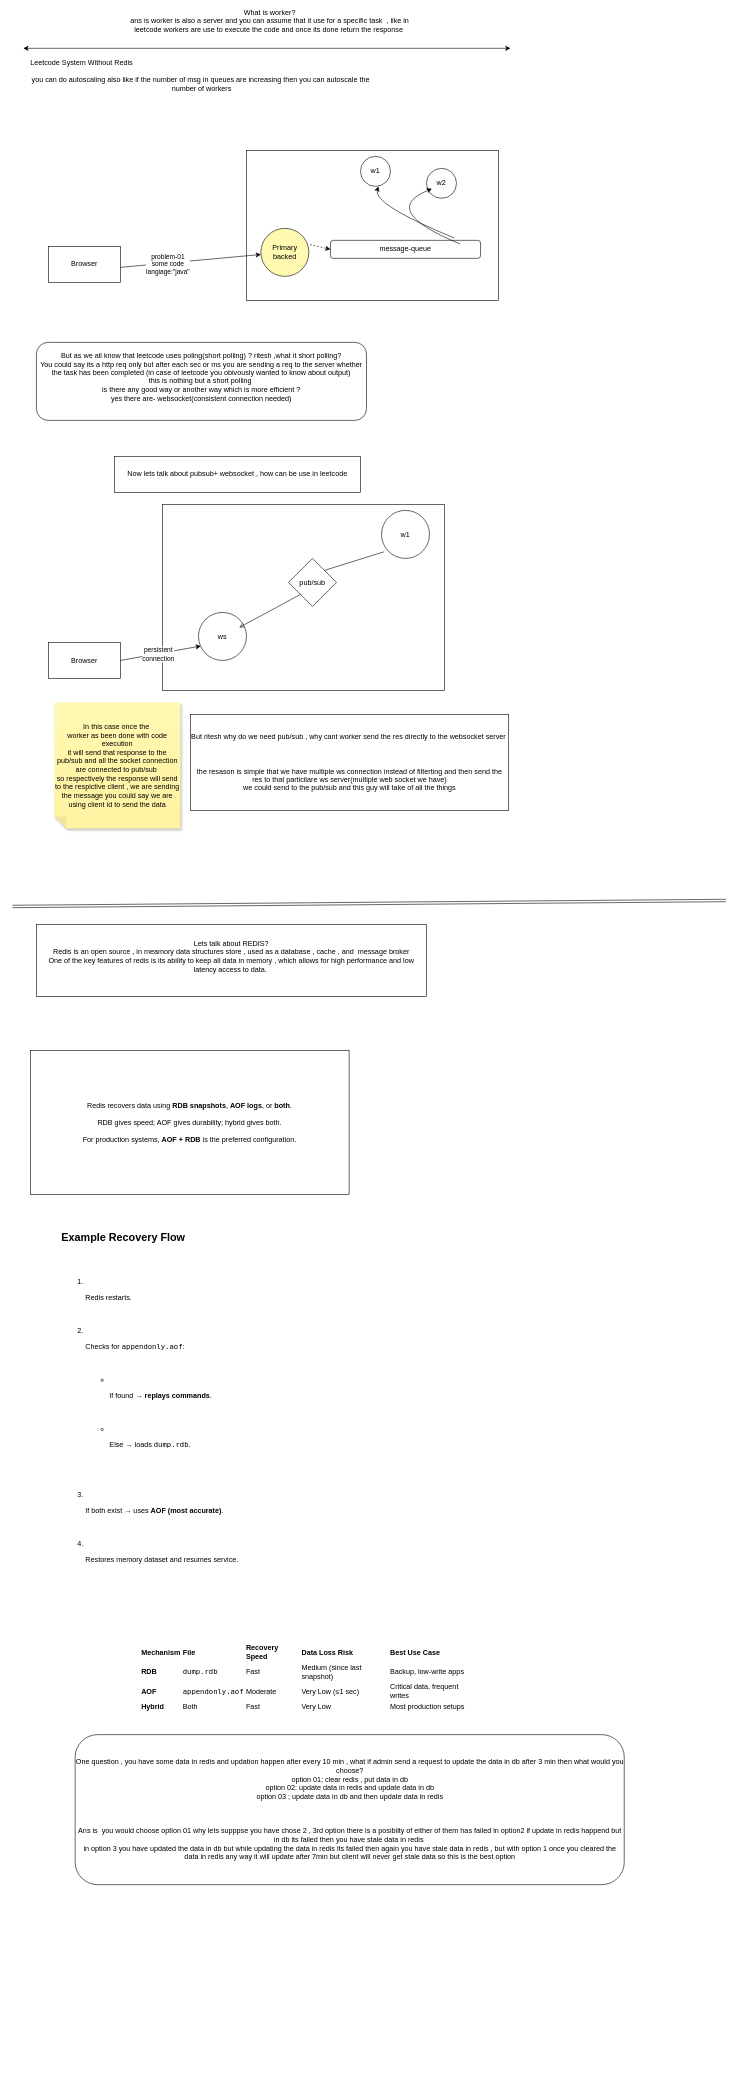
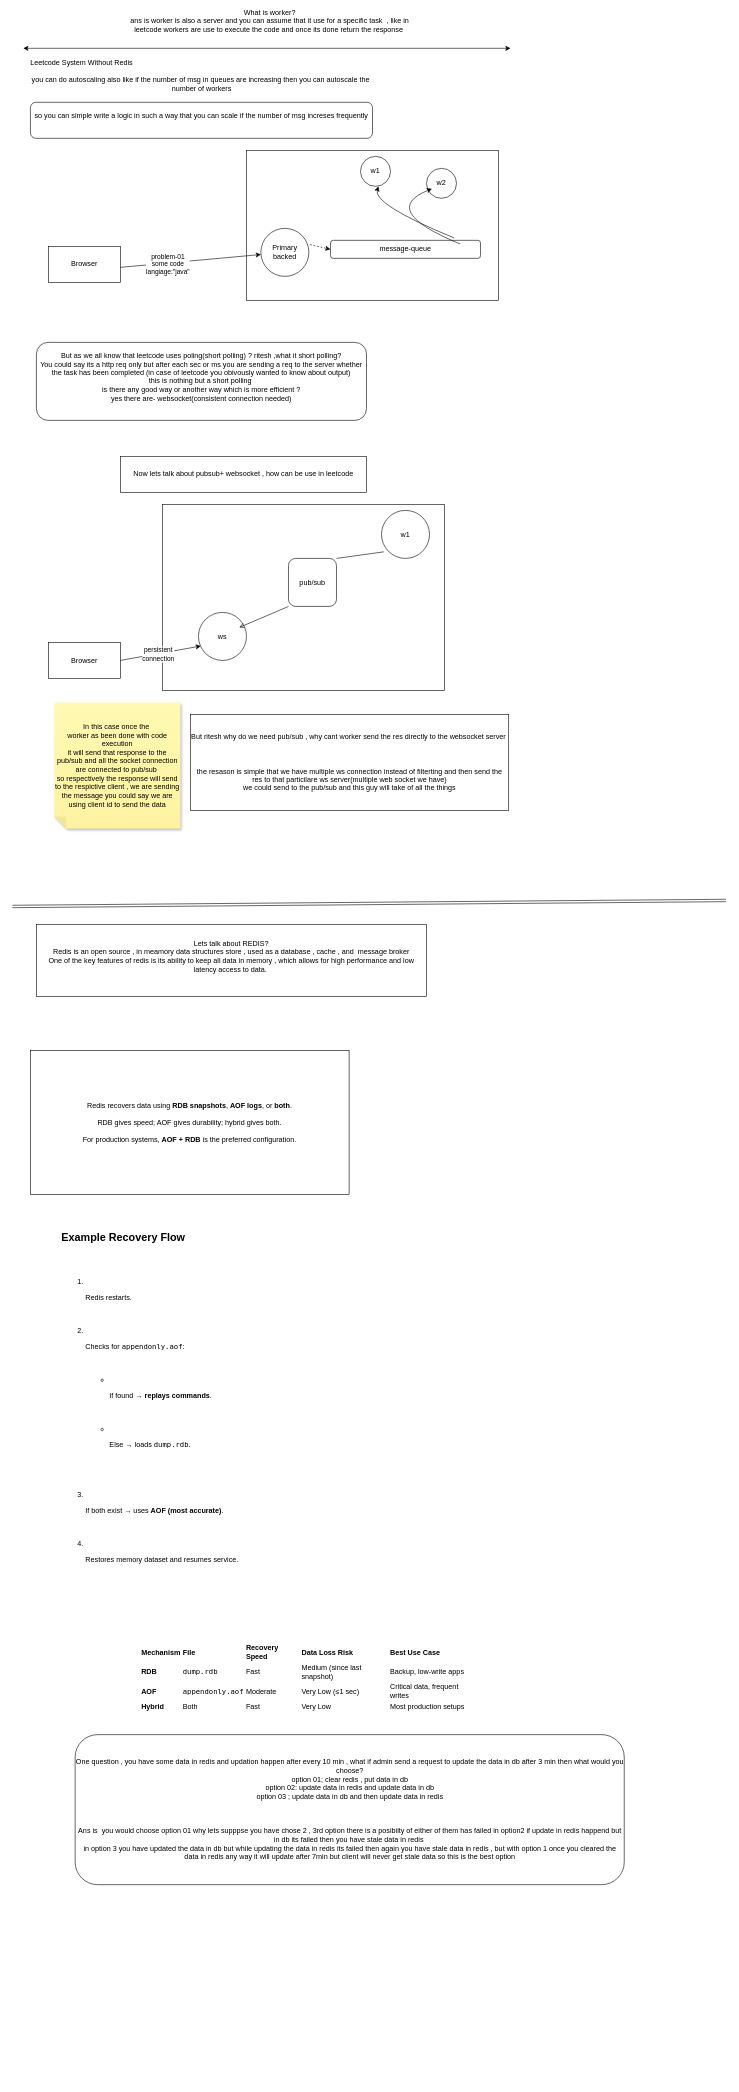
none -> (201, 120)
(285, 252) -> (285, 252)
(237, 474) -> (243, 474)
(312, 582) -> (312, 582)
